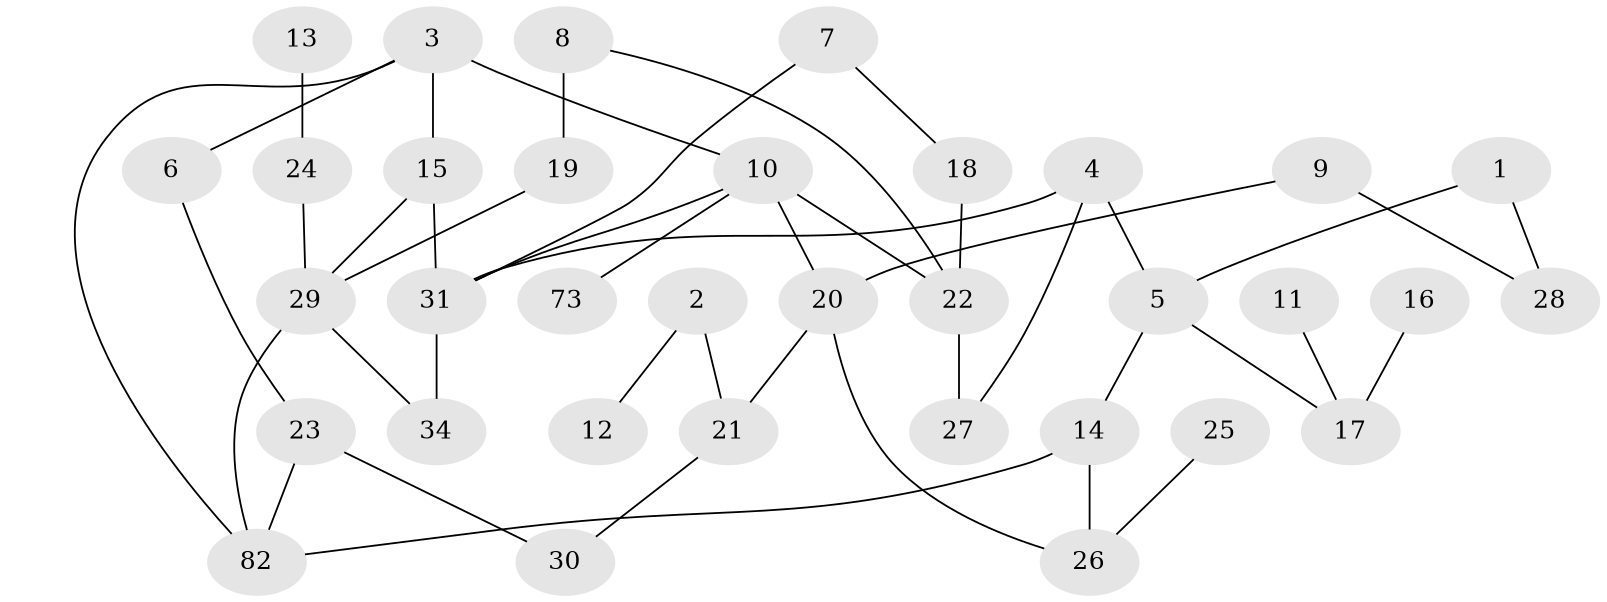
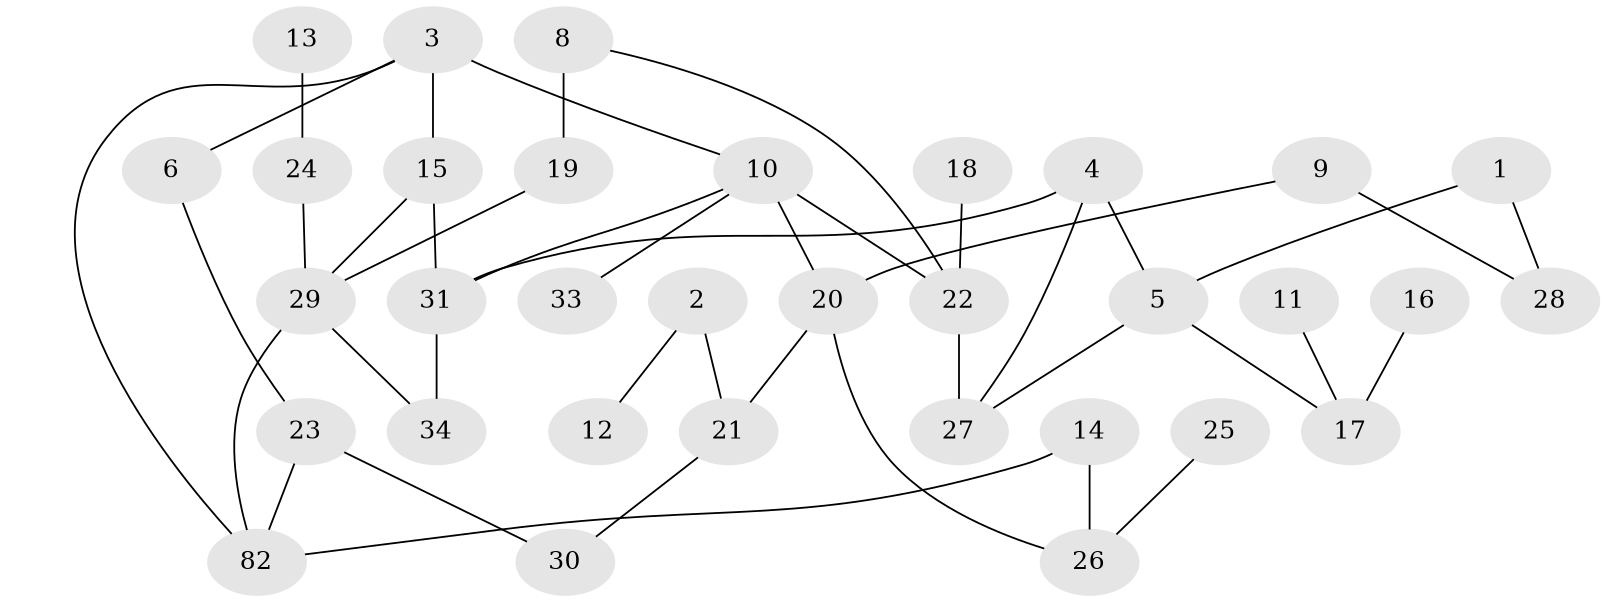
(828, 40) -> none
(567, 301) -> (567, 301)
(1124, 366) -> (1059, 367)
